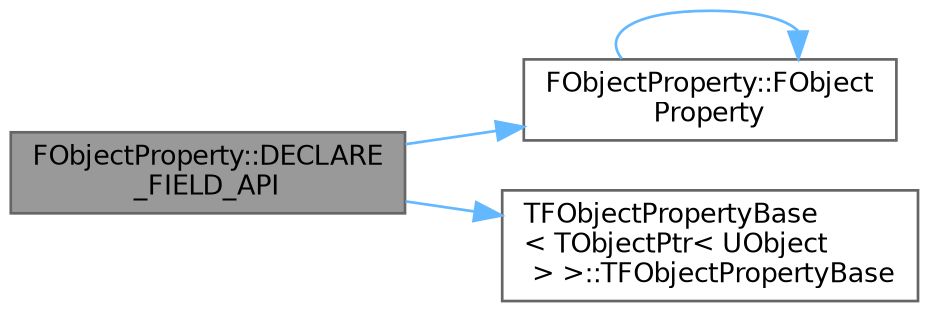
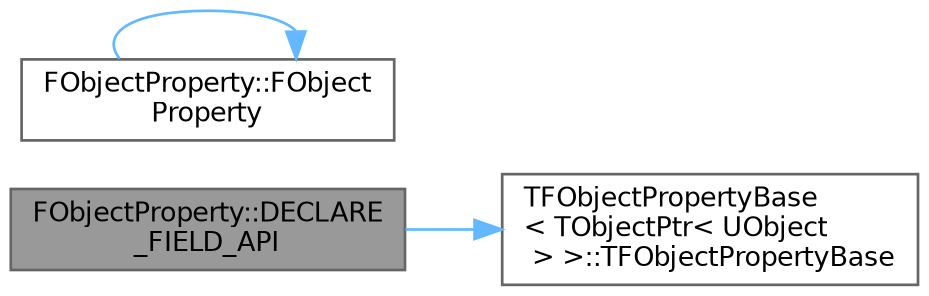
(451, 138) -> none
